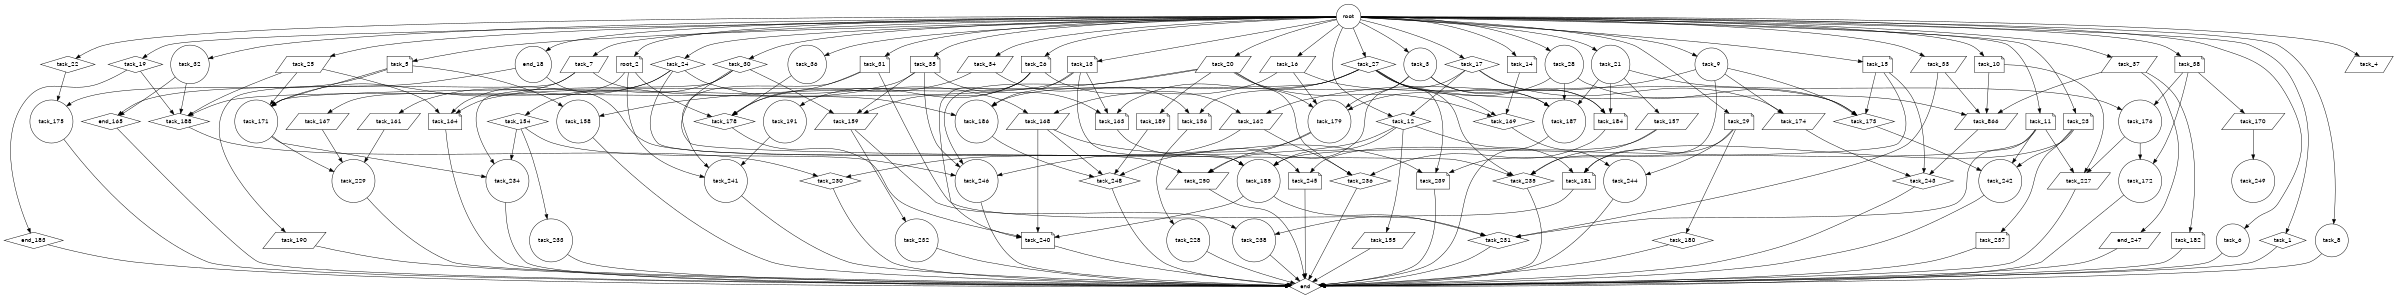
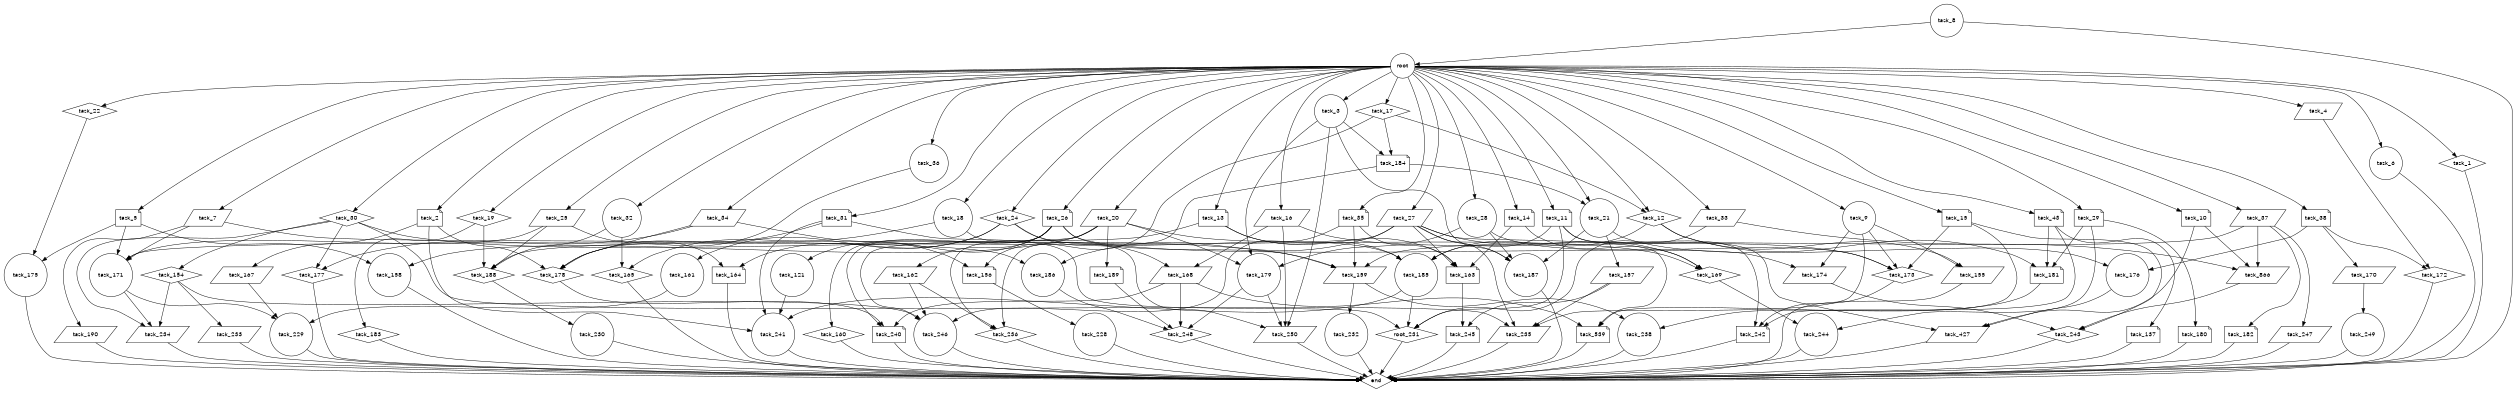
(2110, 30) -> (1675, 43)
(533, 64) -> (953, 218)
(630, 64) -> (430, 218)
(1369, 64) -> (1404, 218)
(1300, 82) -> (1285, 274)
(1461, 88) -> (1903, 237)
(1035, 90) -> none
(688, 92) -> none
(1629, 92) -> (1462, 251)
(1623, 98) -> none
(1611, 101) -> (1498, 175)
(111, 122) -> (622, 275)
(389, 122) -> (682, 275)
(785, 122) -> (792, 275)
(2078, 122) -> (2049, 218)
(2140, 149) -> (2373, 193)
(1124, 155) -> none
(507, 181) -> (158, 334)
(830, 181) -> (592, 334)
(1433, 181) -> (1593, 334)
(1523, 181) -> (1519, 334)
(2000, 181) -> (1753, 334)
(2079, 181) -> (1958, 334)
(2140, 181) -> (2435, 275)
(1148, 221) -> (1220, 311)
(34, 240) -> (369, 334)
(551, 240) -> (230, 334)
(1498, 240) -> (1407, 334)
(1683, 240) -> (2195, 334)
(1993, 240) -> (2143, 334)
(2130, 240) -> (2300, 334)
none -> (1784, 243)
none -> (1493, 245)
none -> (312, 275)
none -> (834, 334)
none -> (1873, 374)
